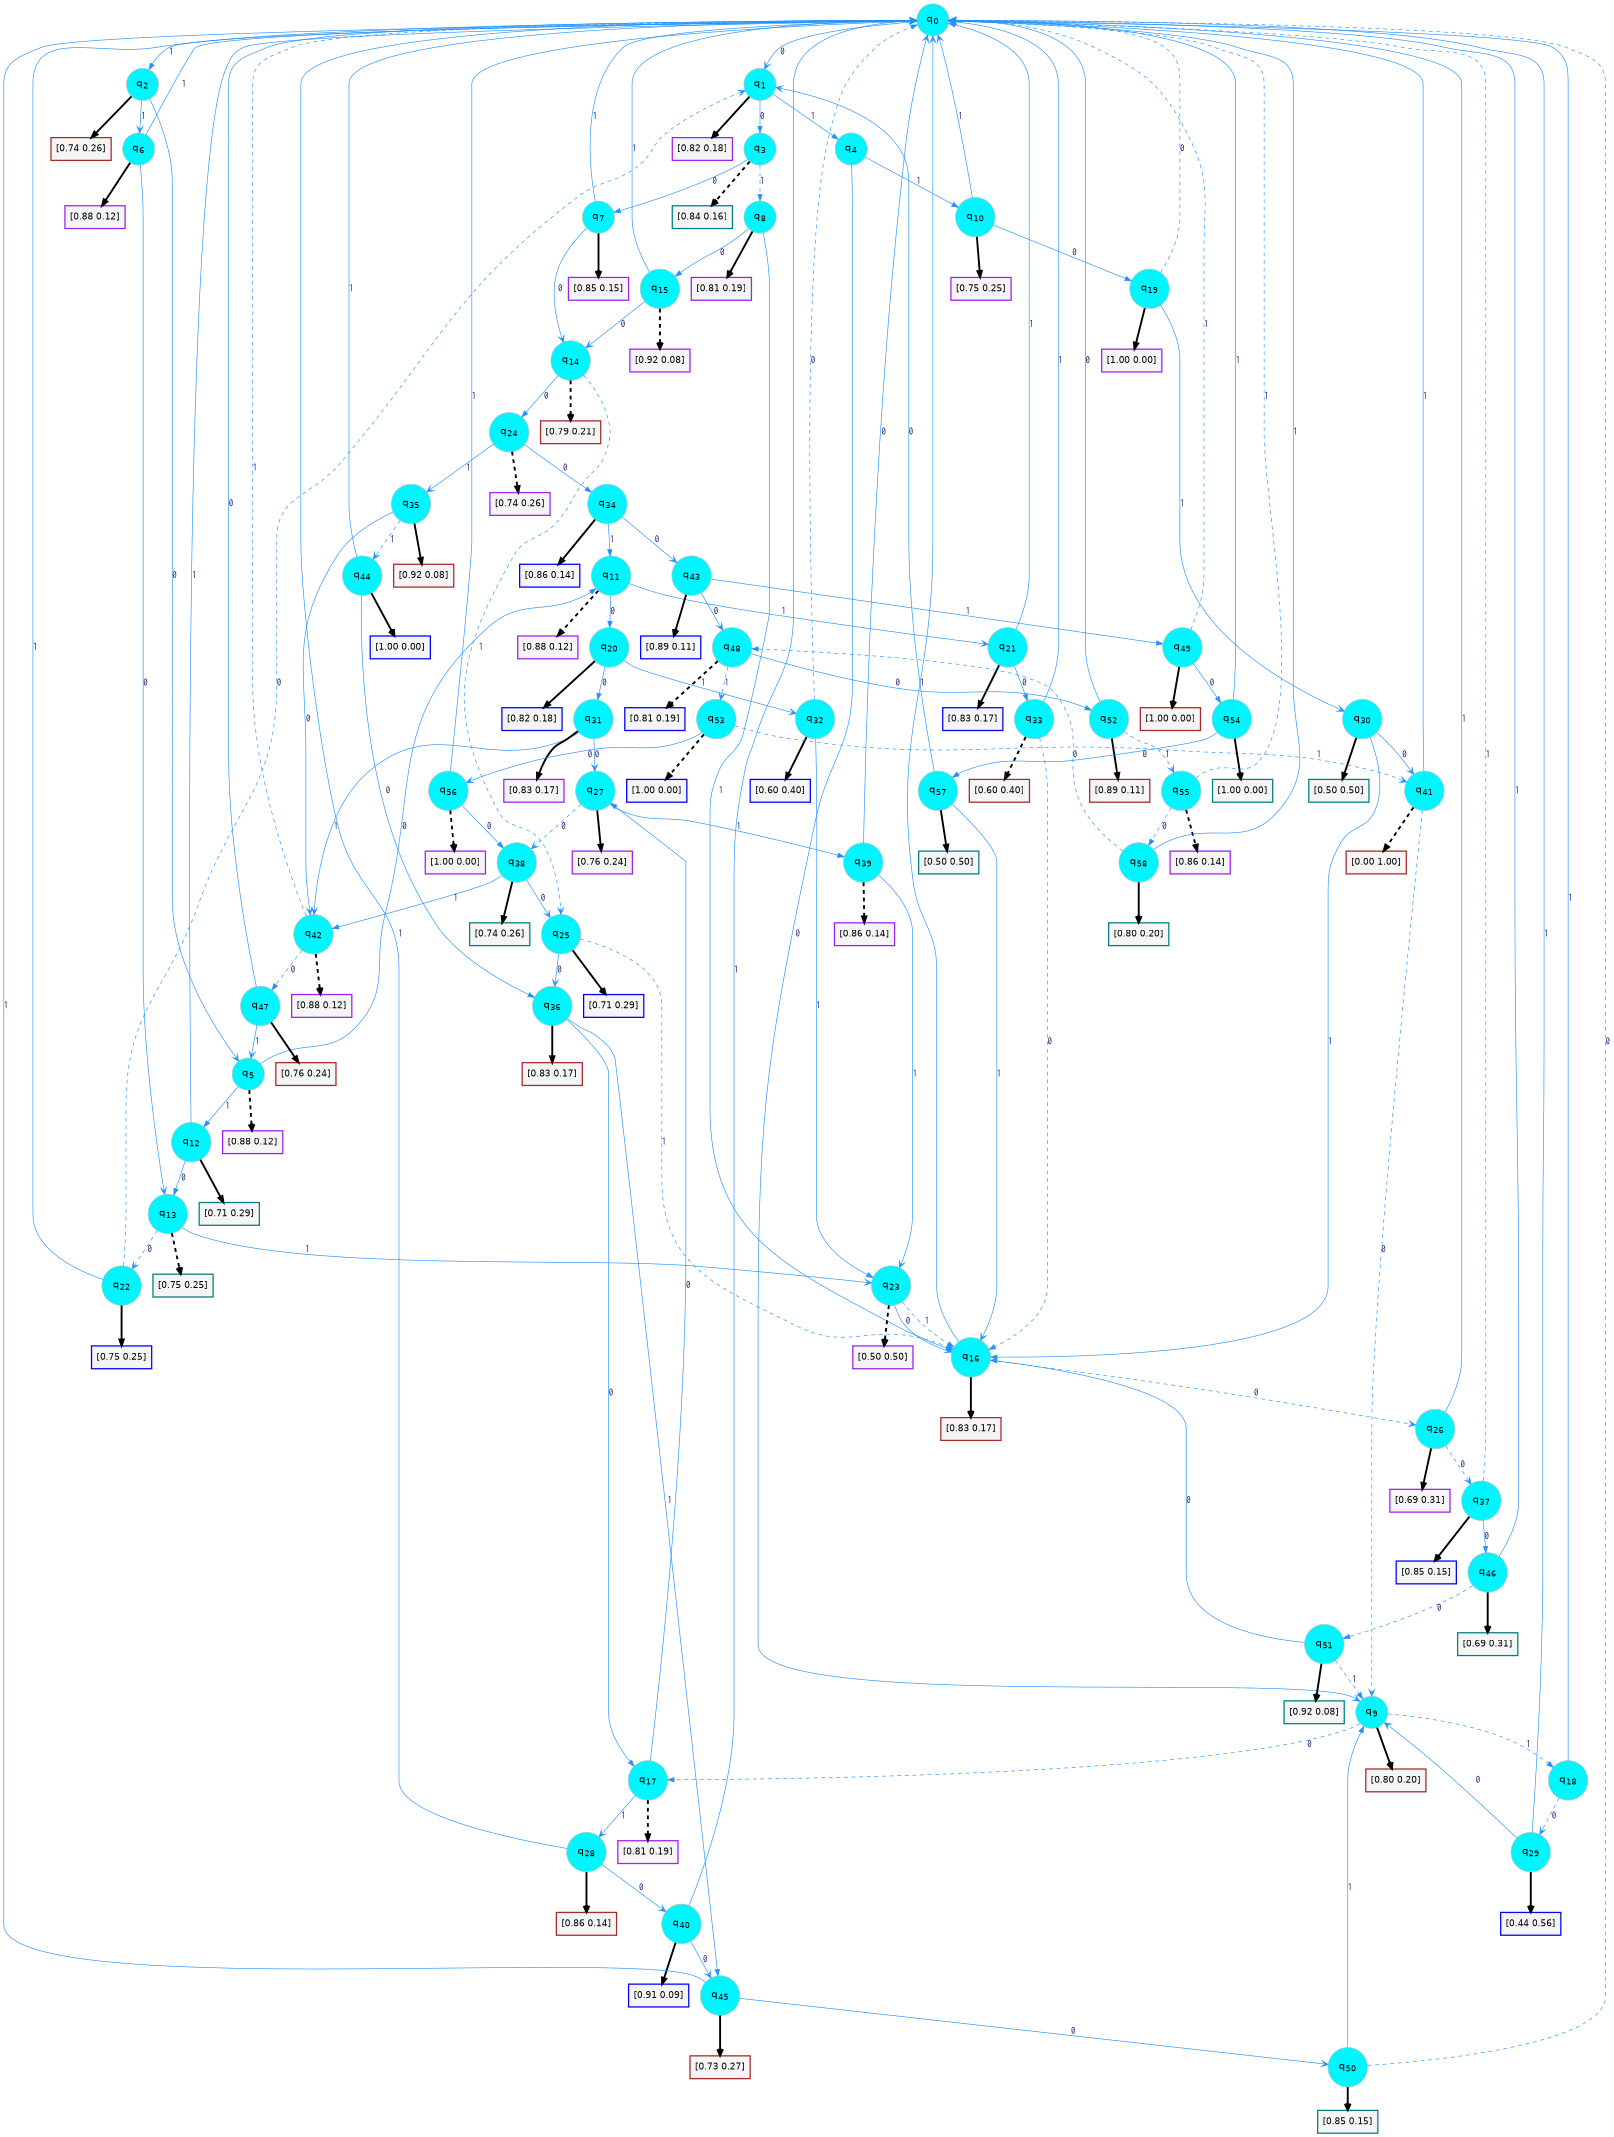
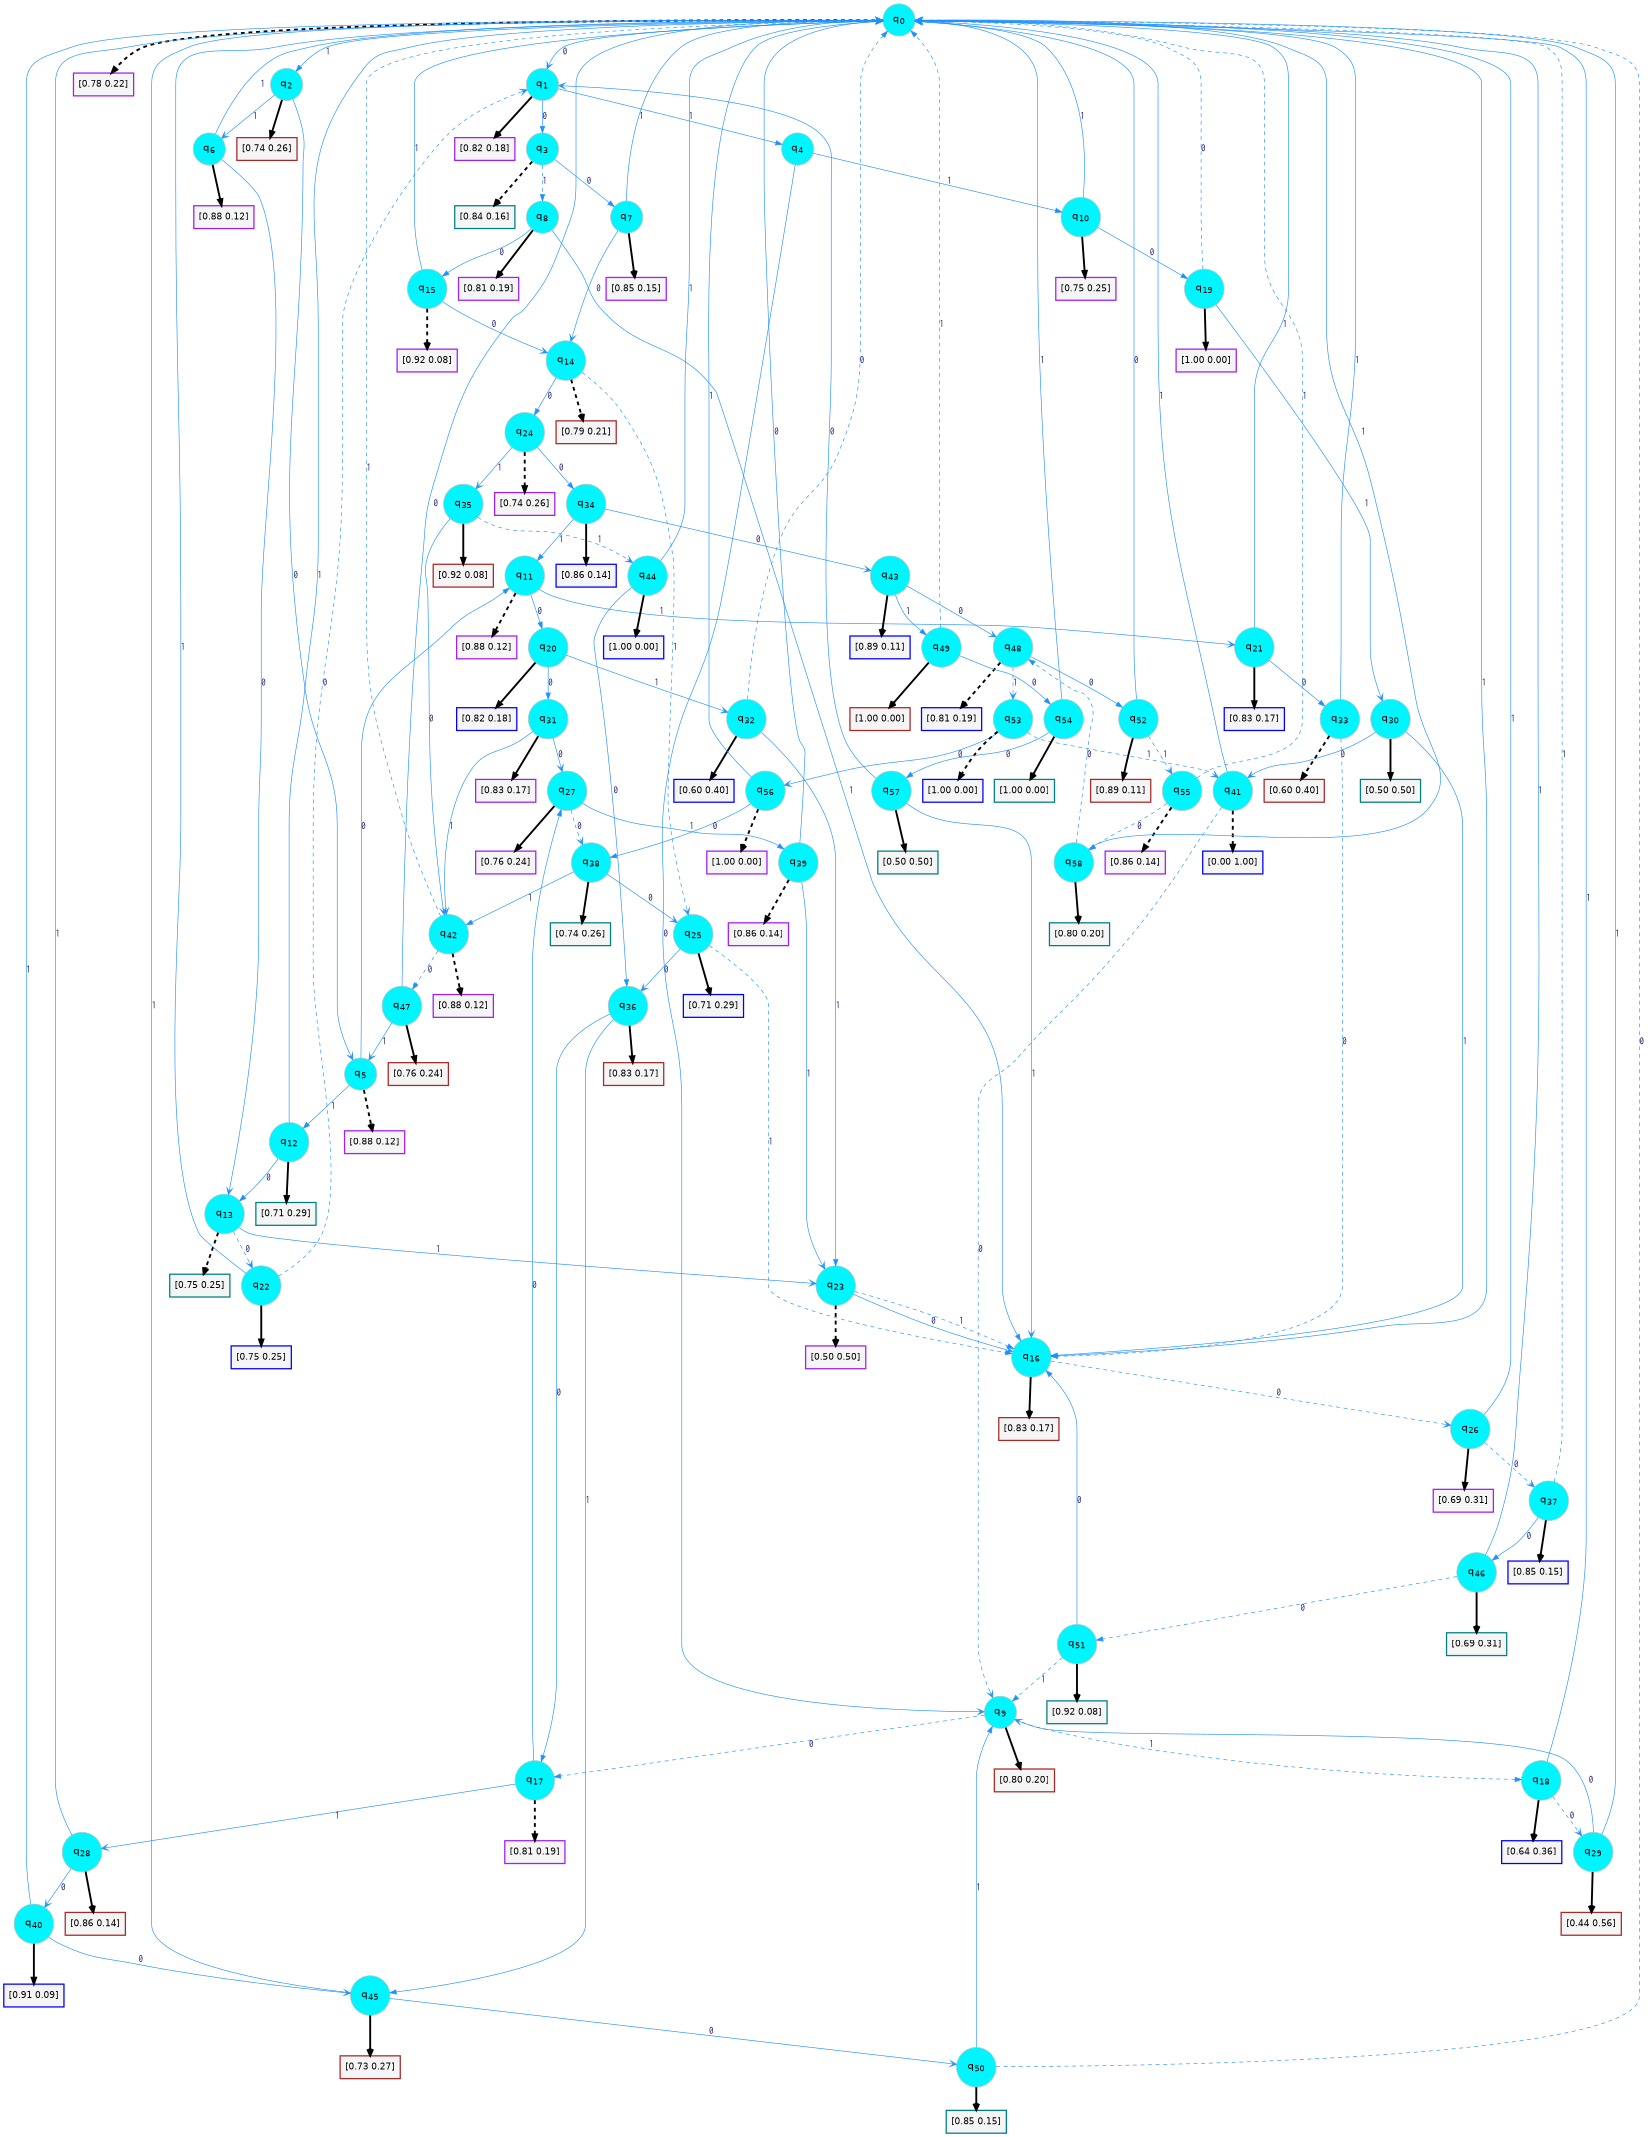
none -> (104, 84)
(1376, 863) -> (1233, 863)
none -> (1532, 1852)
(1531, 1924) -> (1591, 1924)
